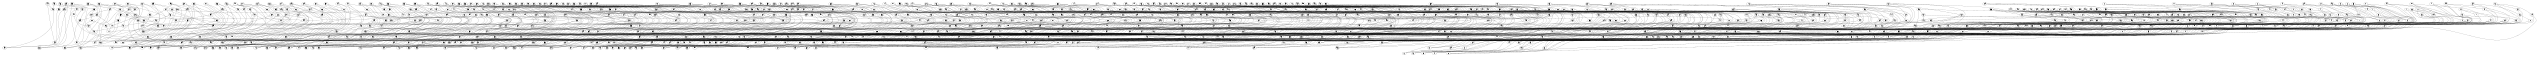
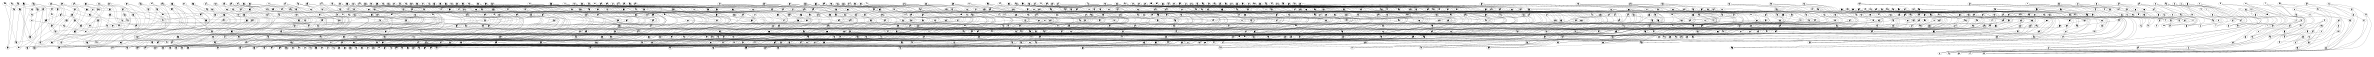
(1984, 26) -> none
